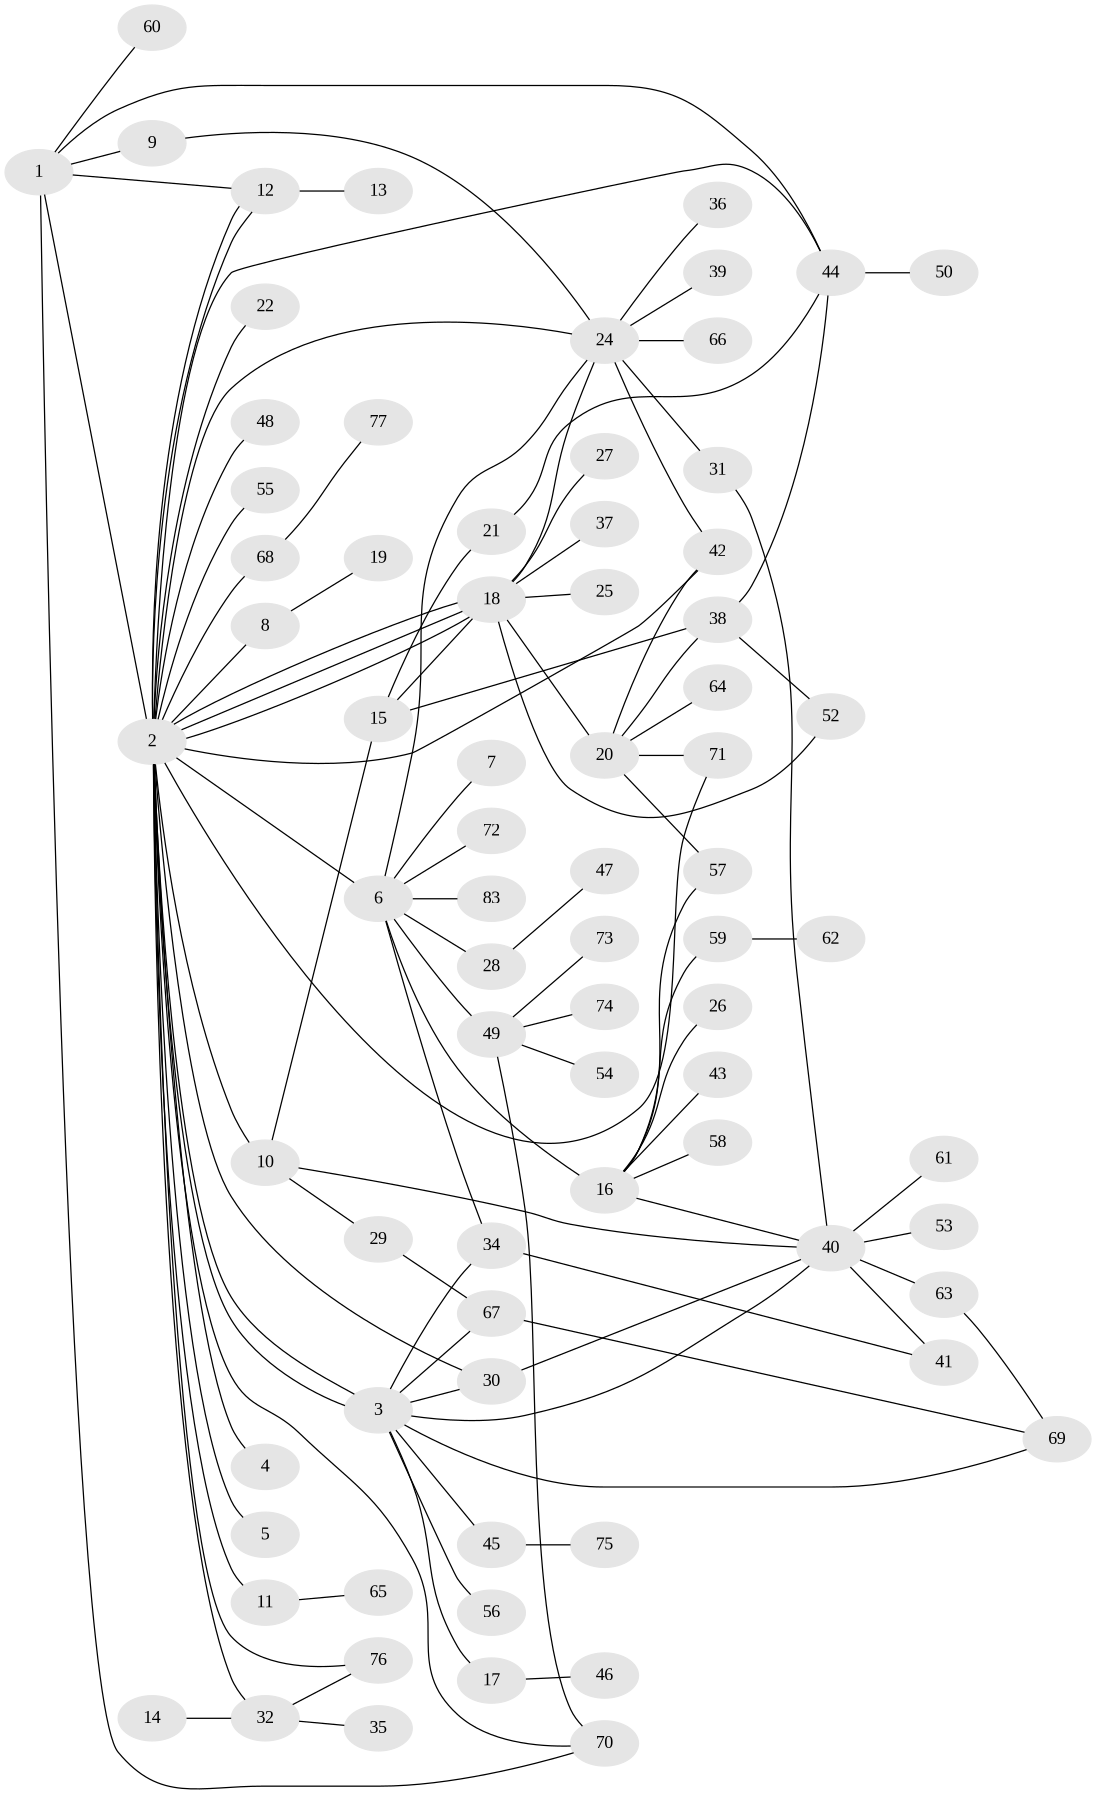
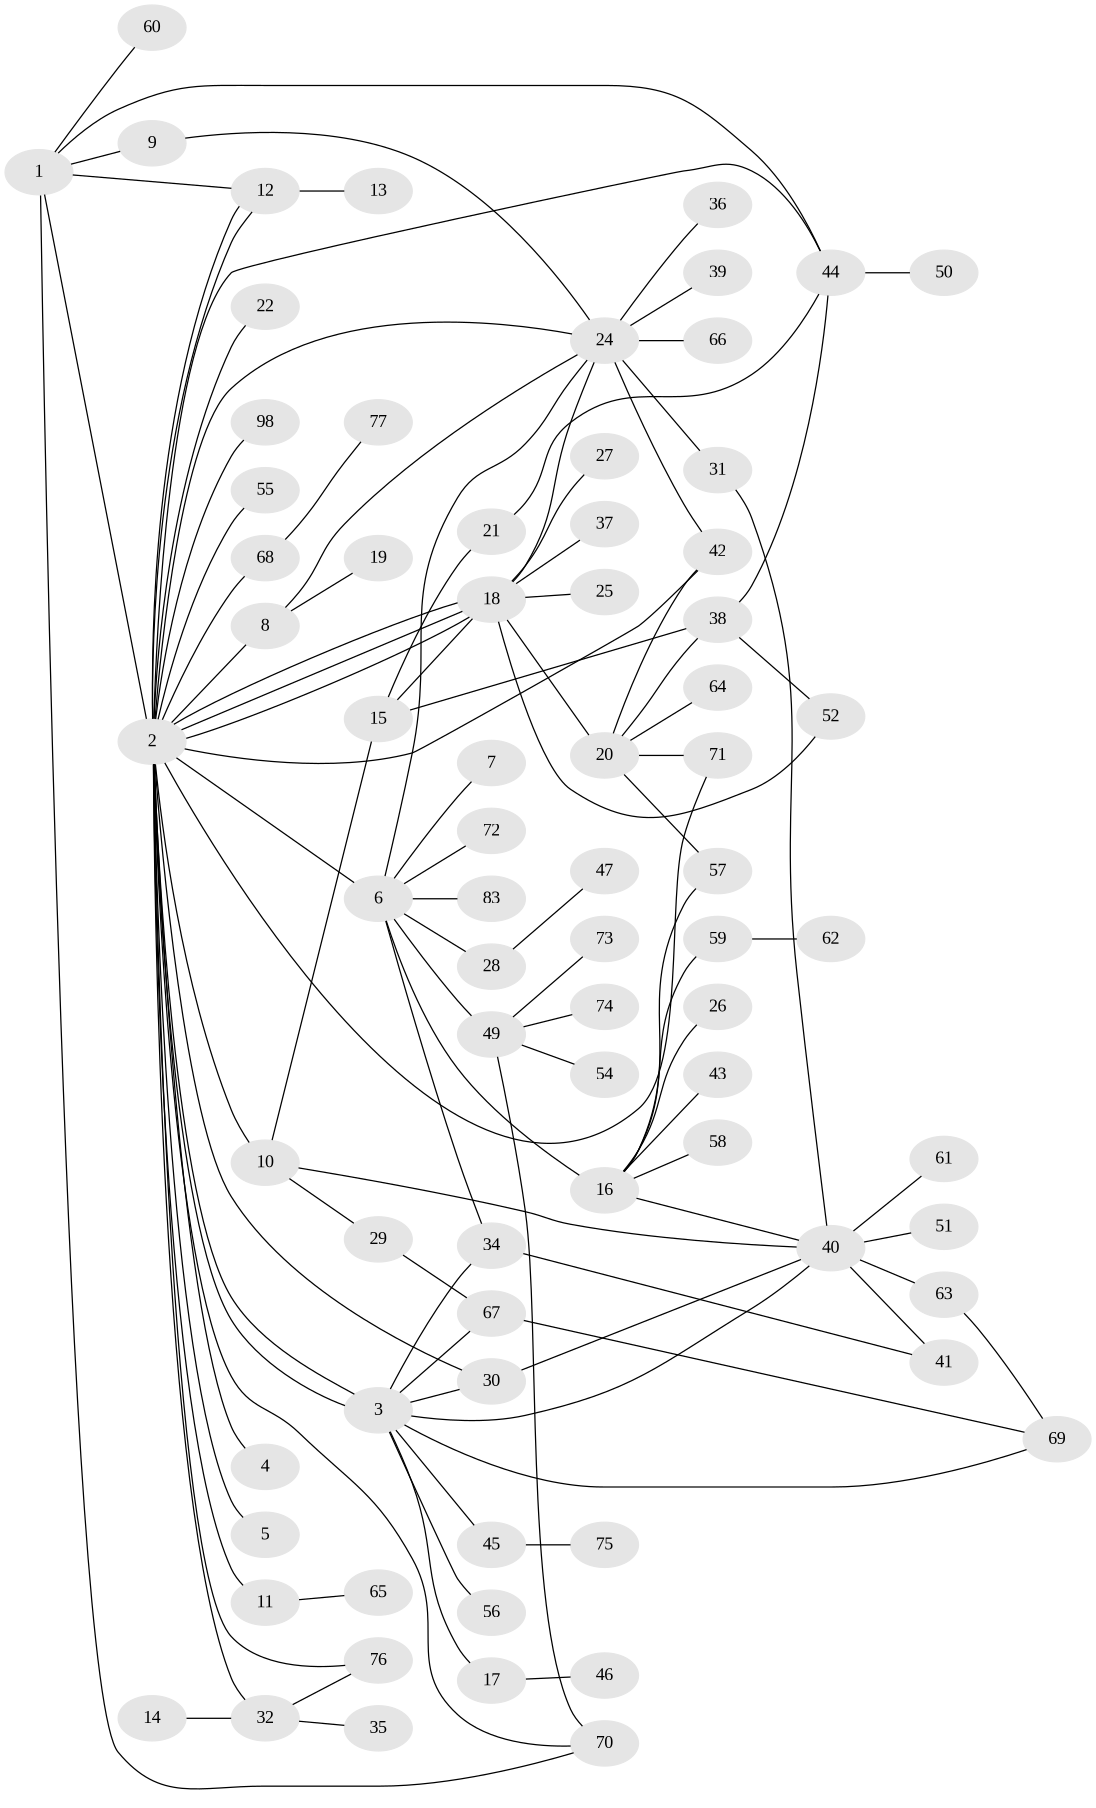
(265, 422) -> (265, 422)
none -> (414, 462)
(944, 1227) -> (944, 1227)
